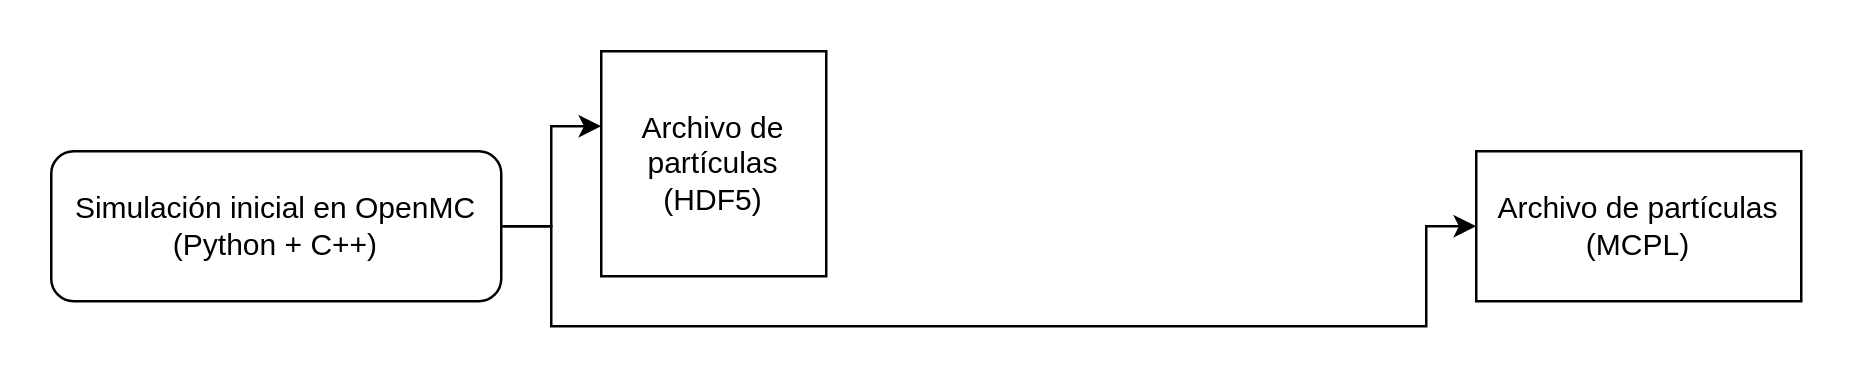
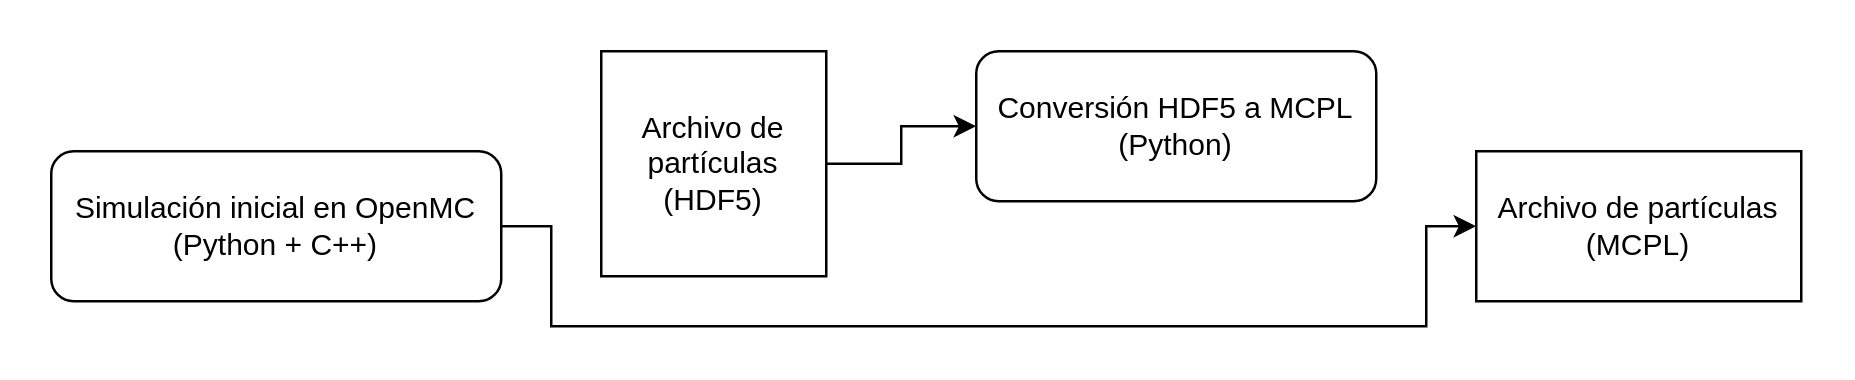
none -> (1176, 126)
none -> (901, 154)
(551, 157) -> none
